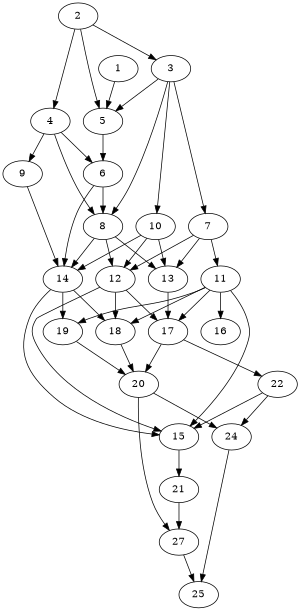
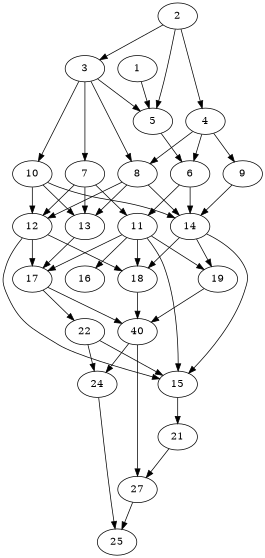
(103, 197) -> (167, 197)
(139, 384) -> (138, 332)
